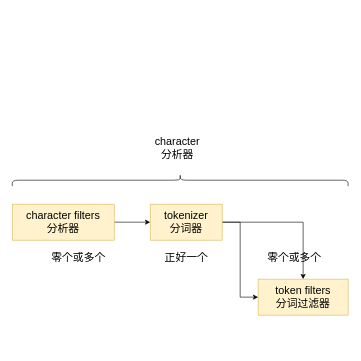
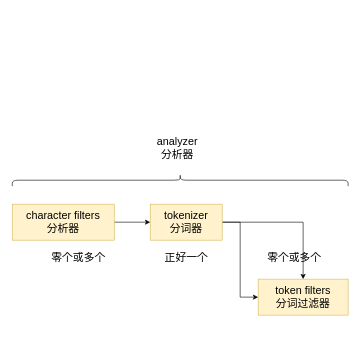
(178, 148) -> (178, 148)
